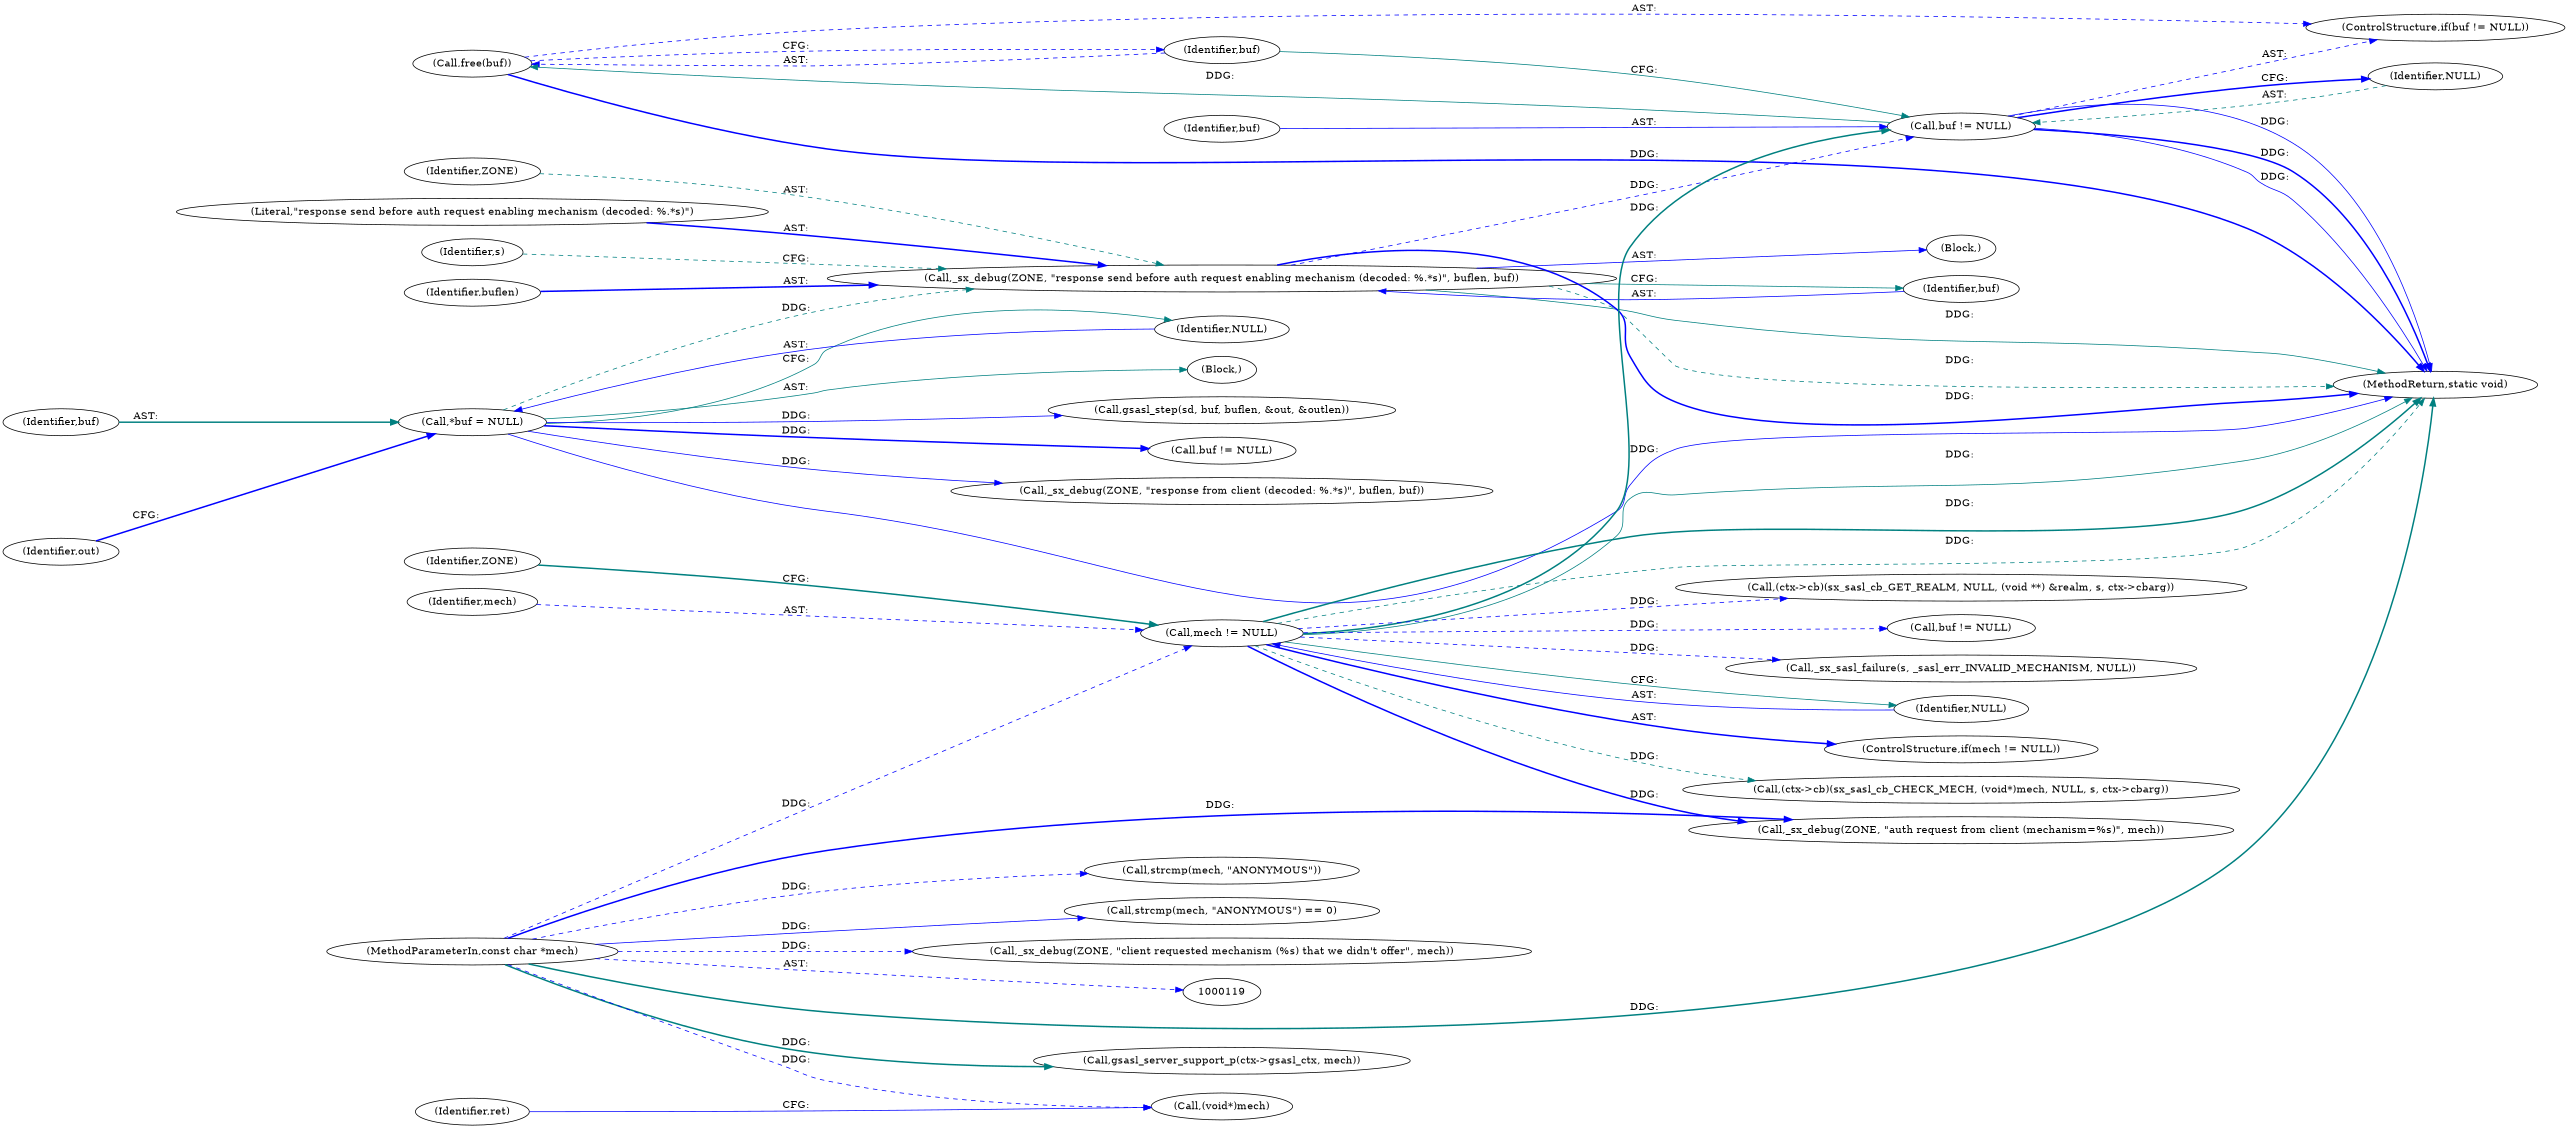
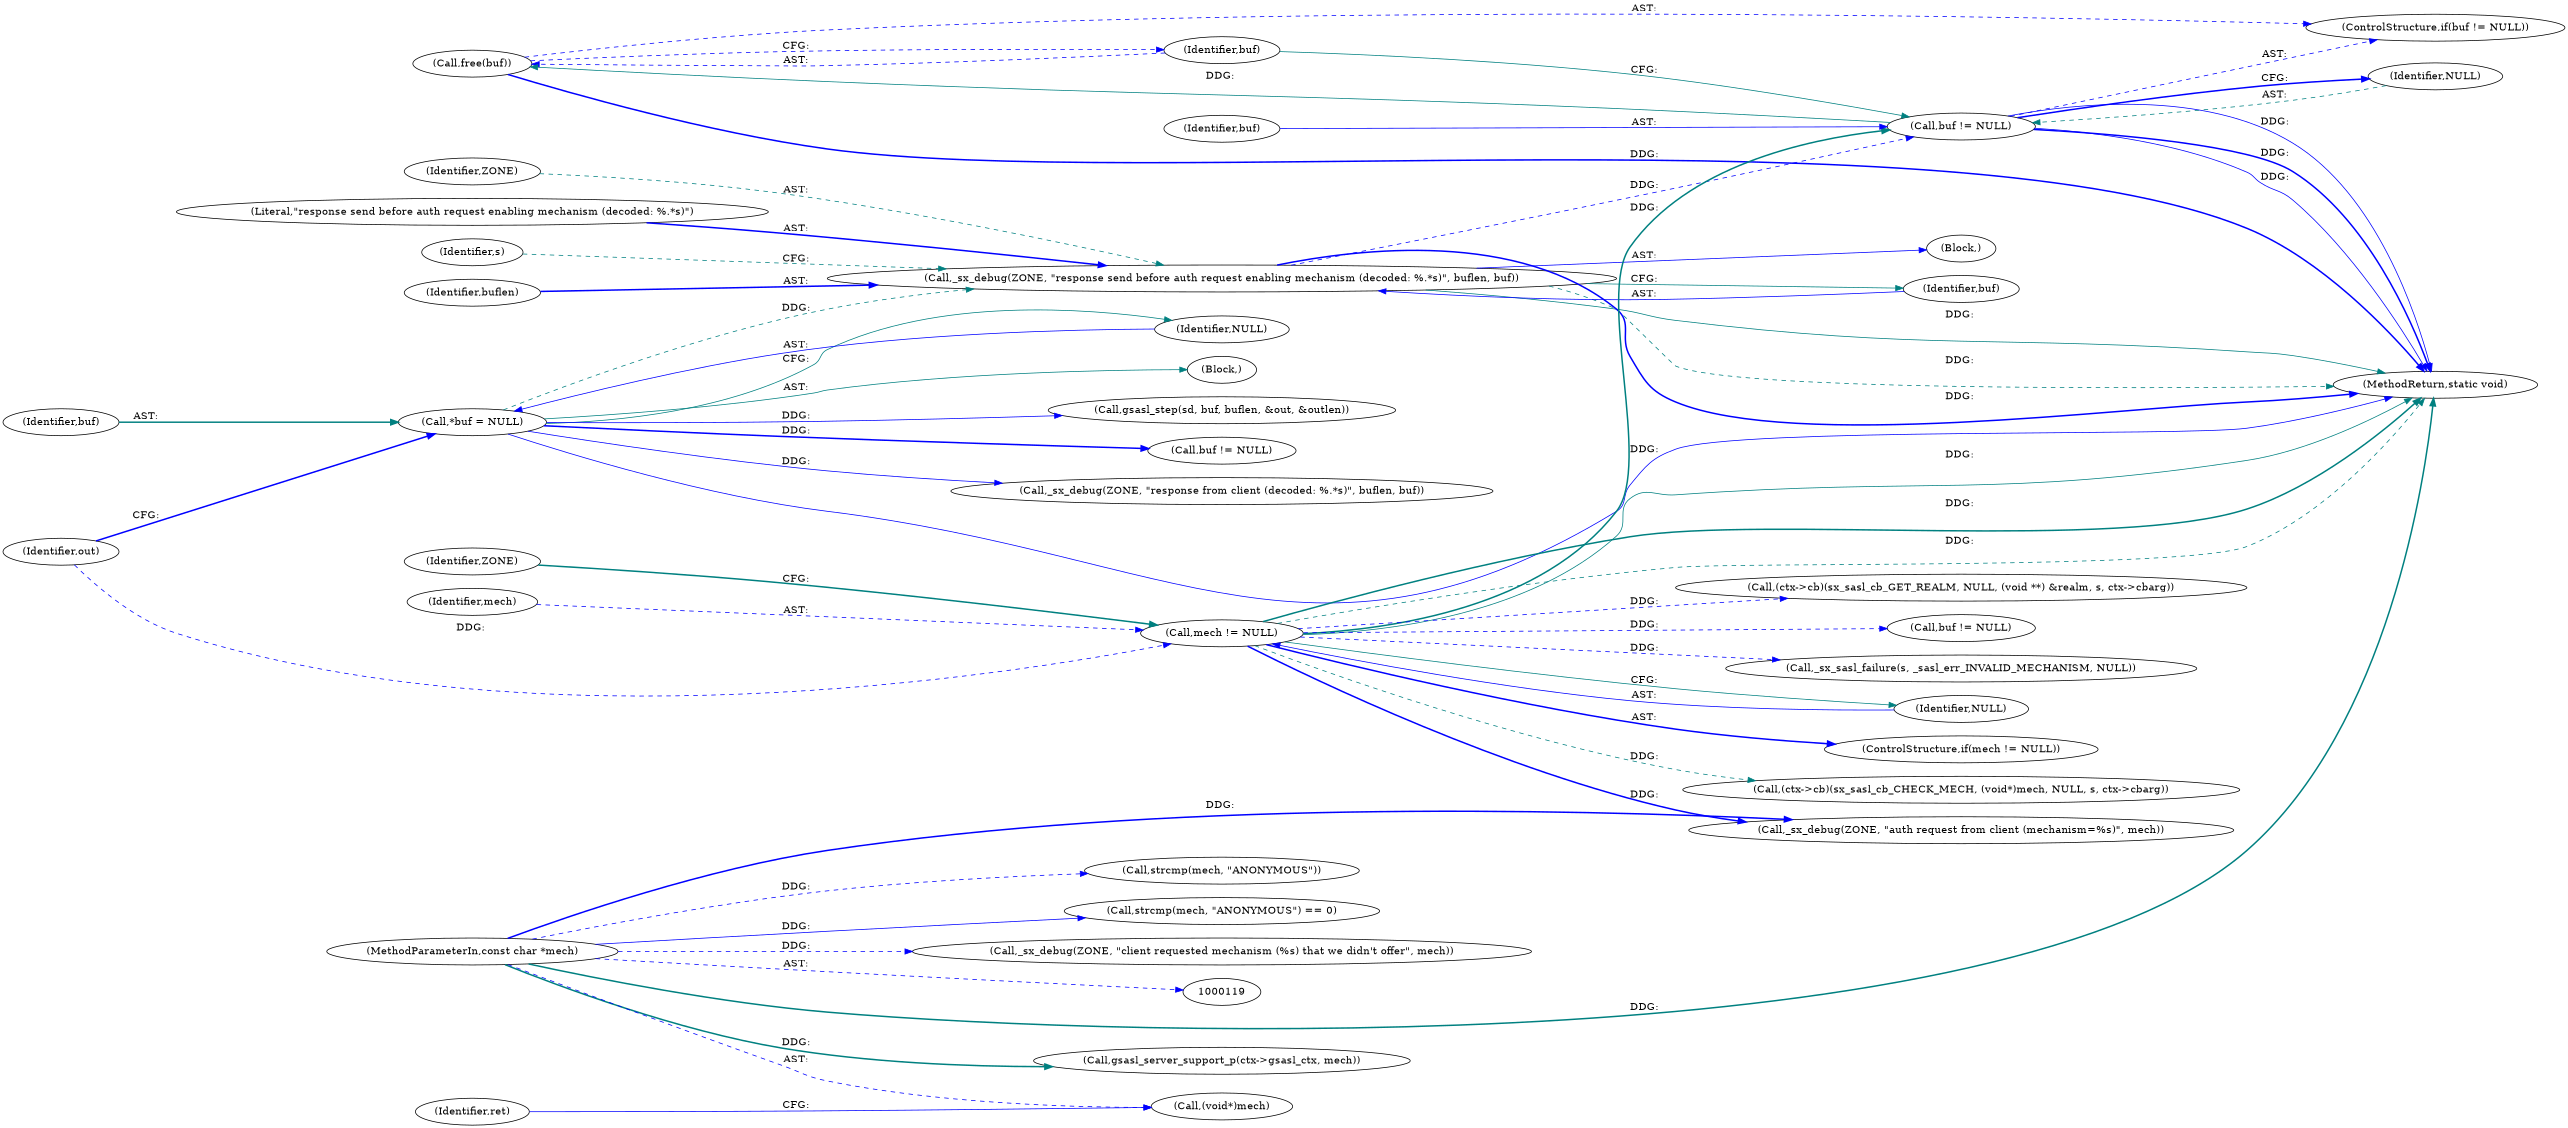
(844, 793) -> (607, 696)
(798, 1060) -> (798, 1060)
